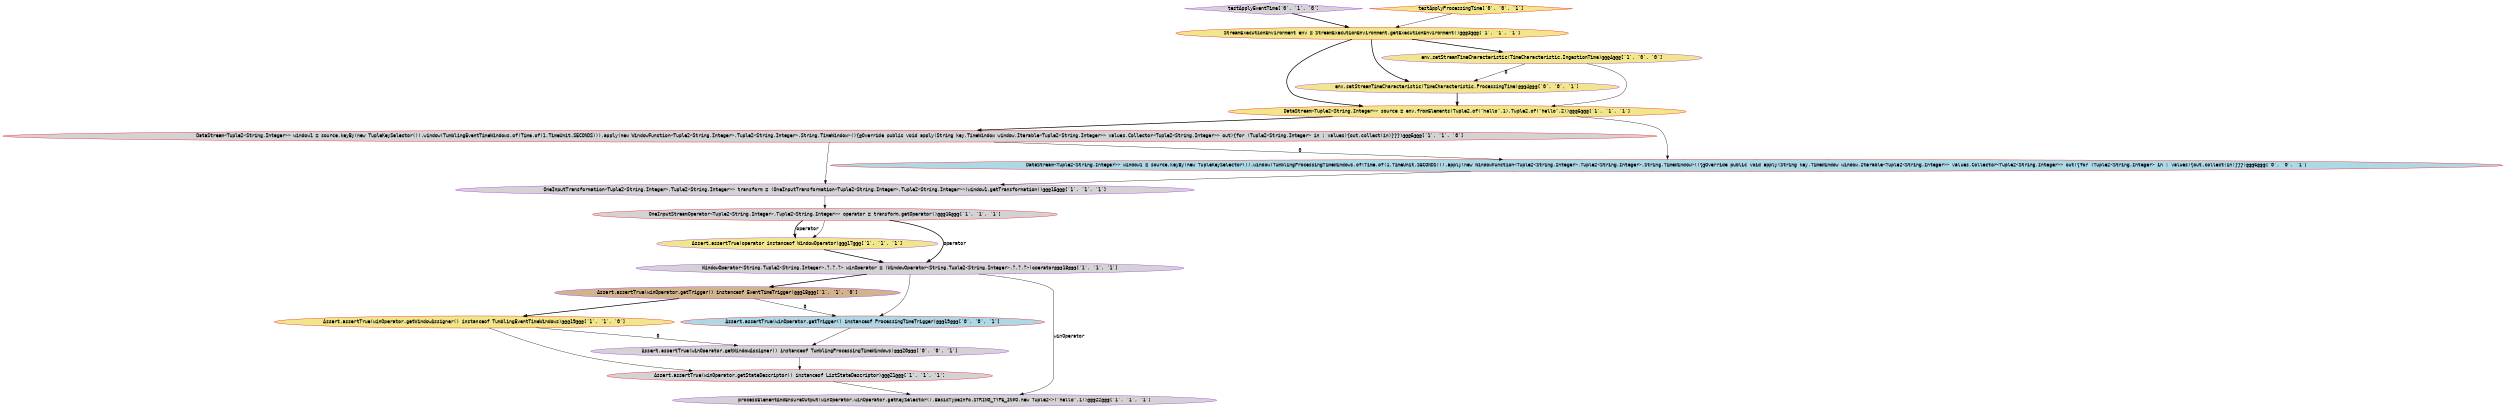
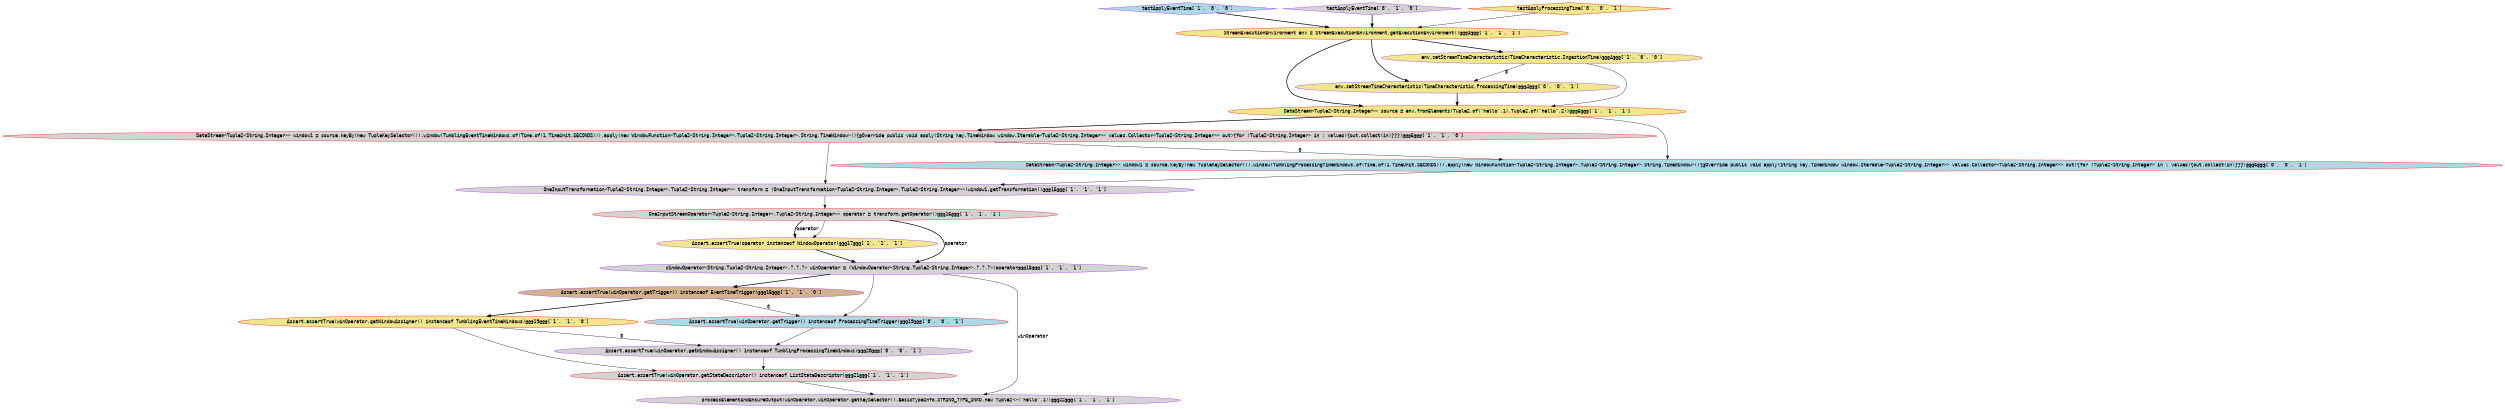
none -> (1188, 9)
